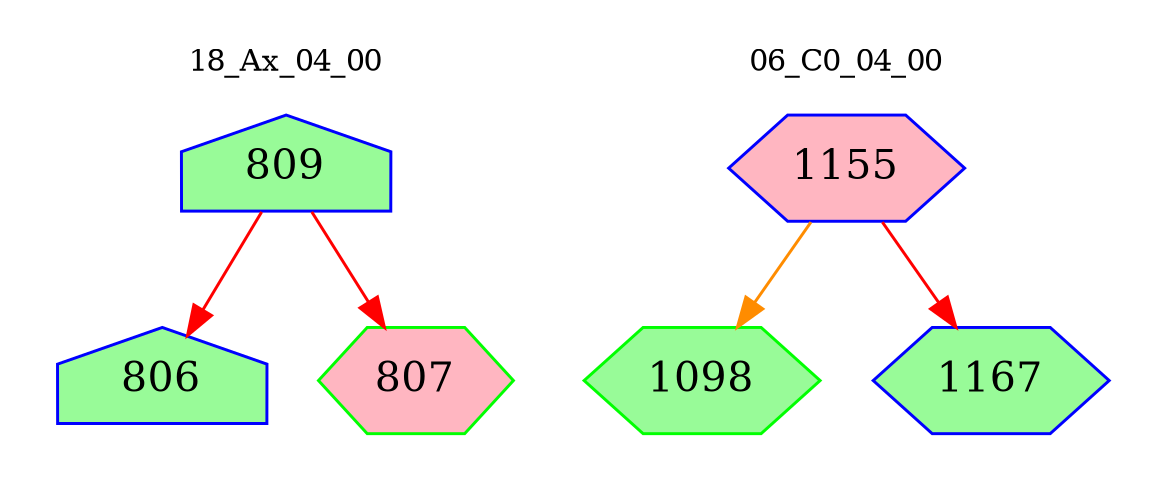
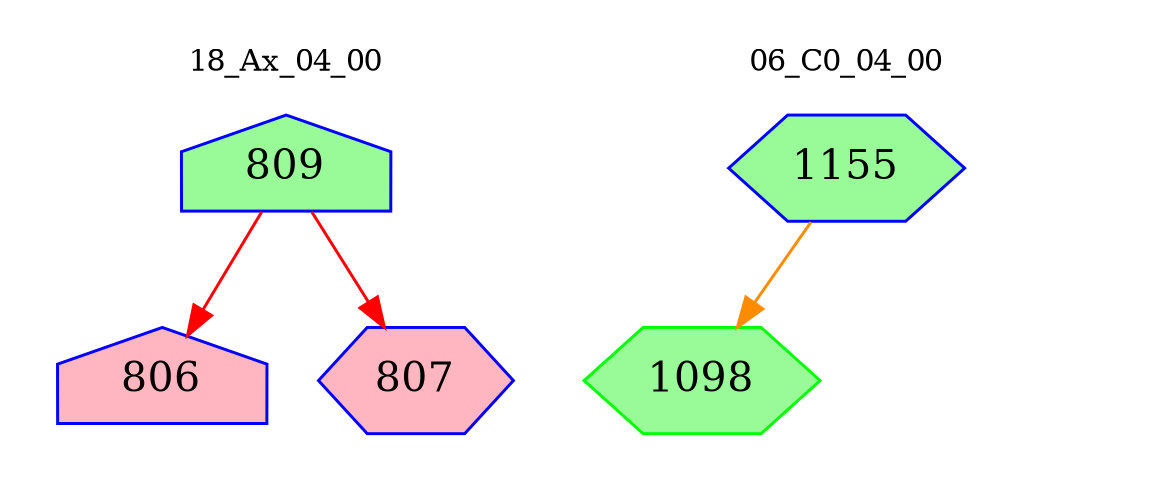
(847, 168) -> (847, 168)
(162, 381) -> (162, 381)
(416, 381) -> (416, 381)
(991, 381) -> none
